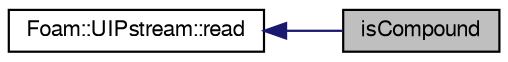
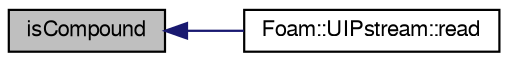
(314, 31) -> (216, 31)
